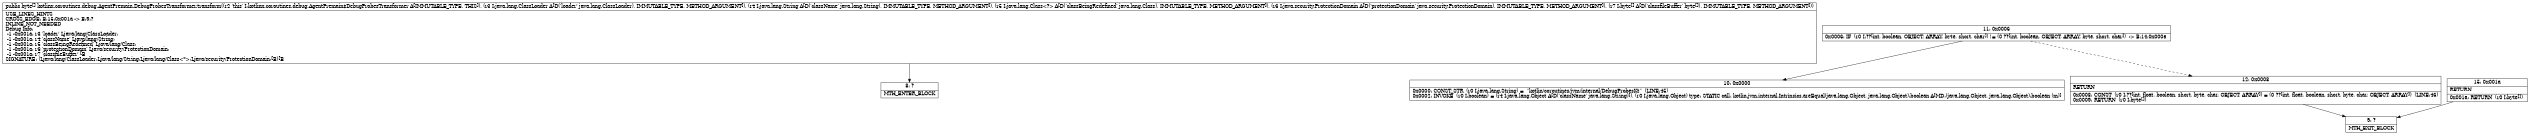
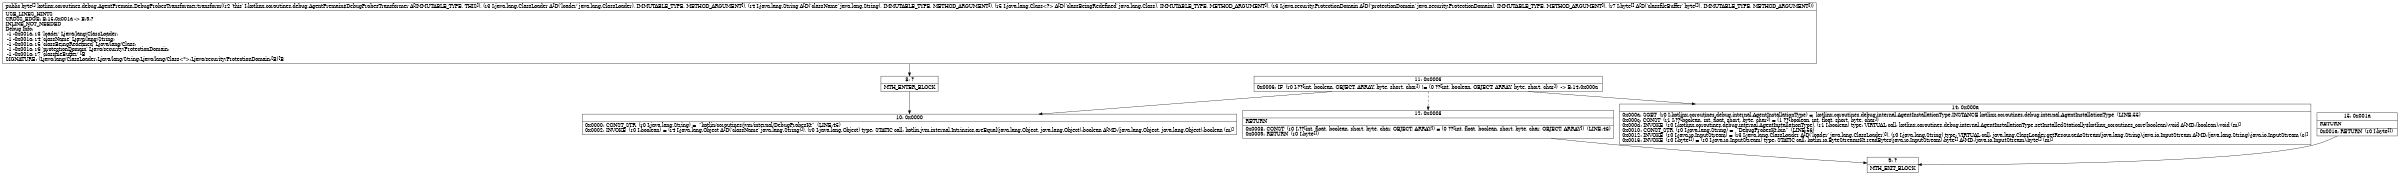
none -> (910, 101)
none -> (1965, 124)
